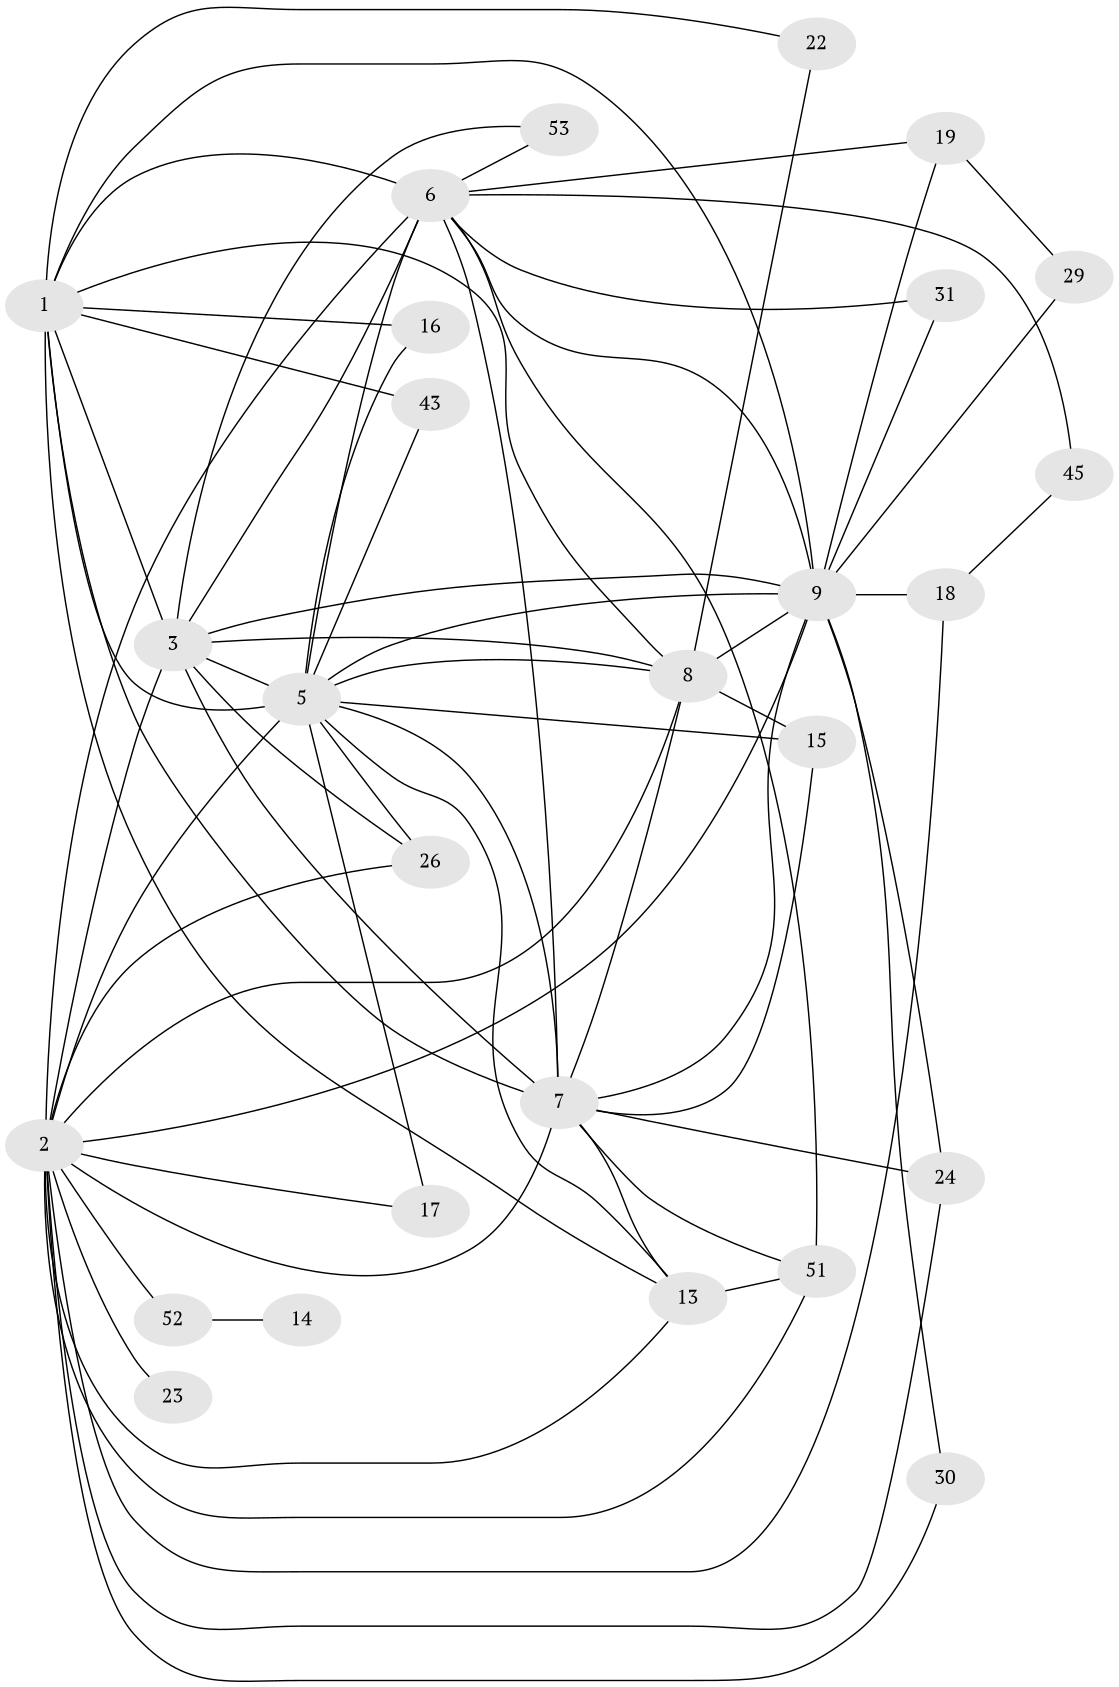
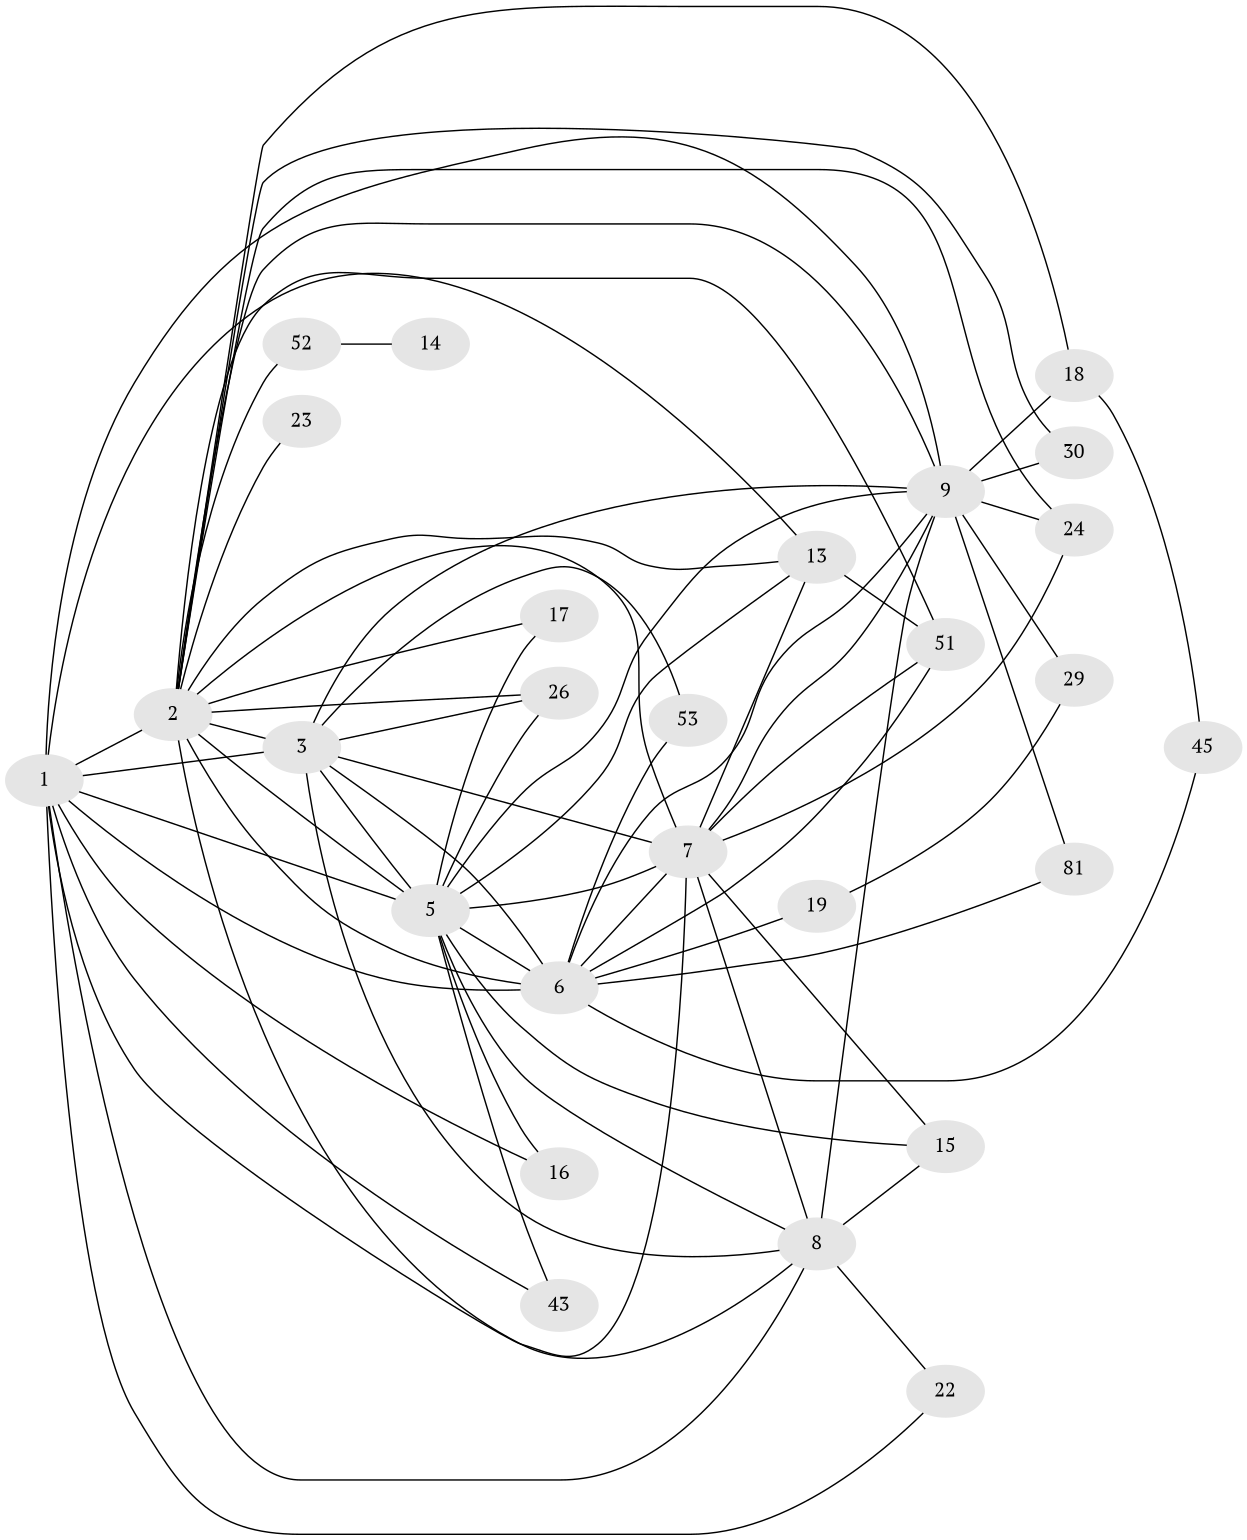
(946, 296) -> (1074, 869)
(877, 366) -> none
none -> (109, 747)
